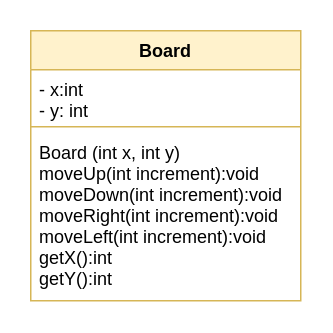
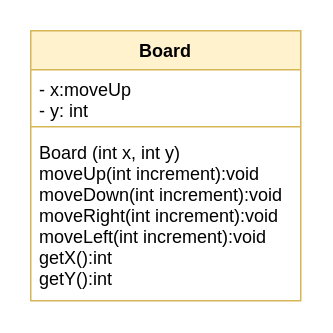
(67, 90) -> (85, 90)
